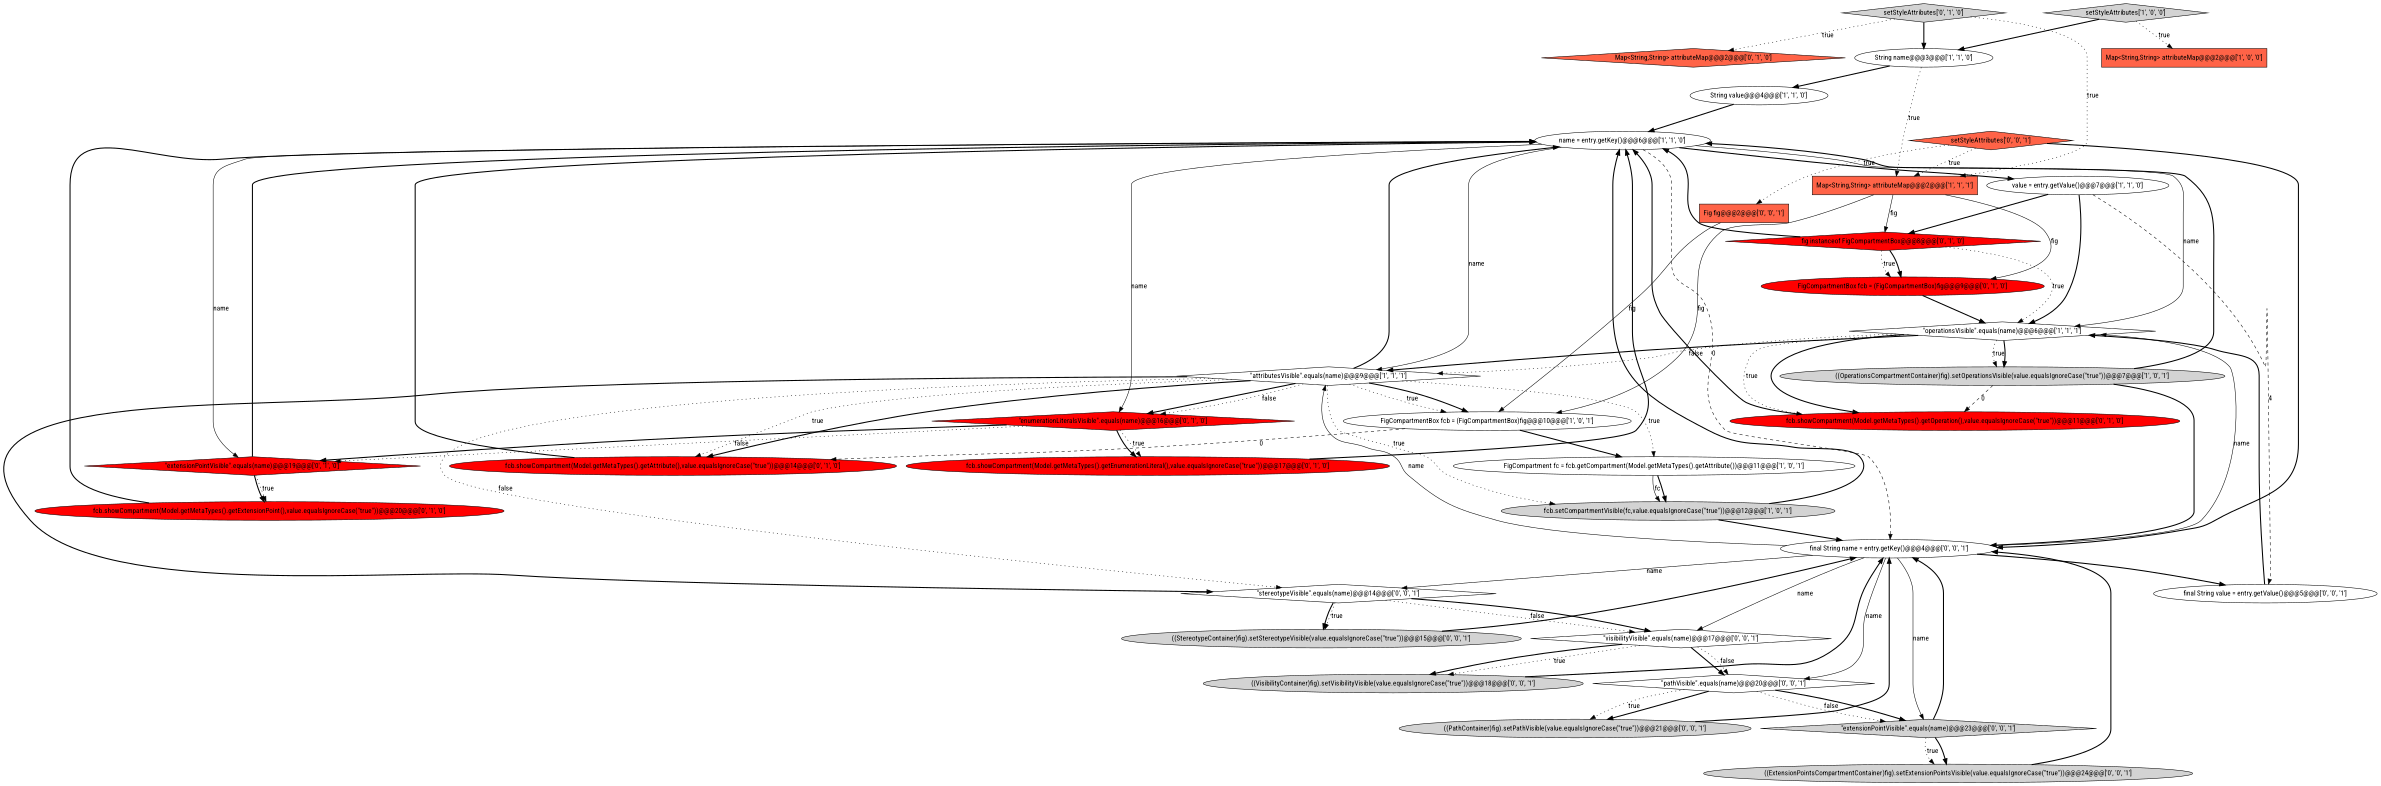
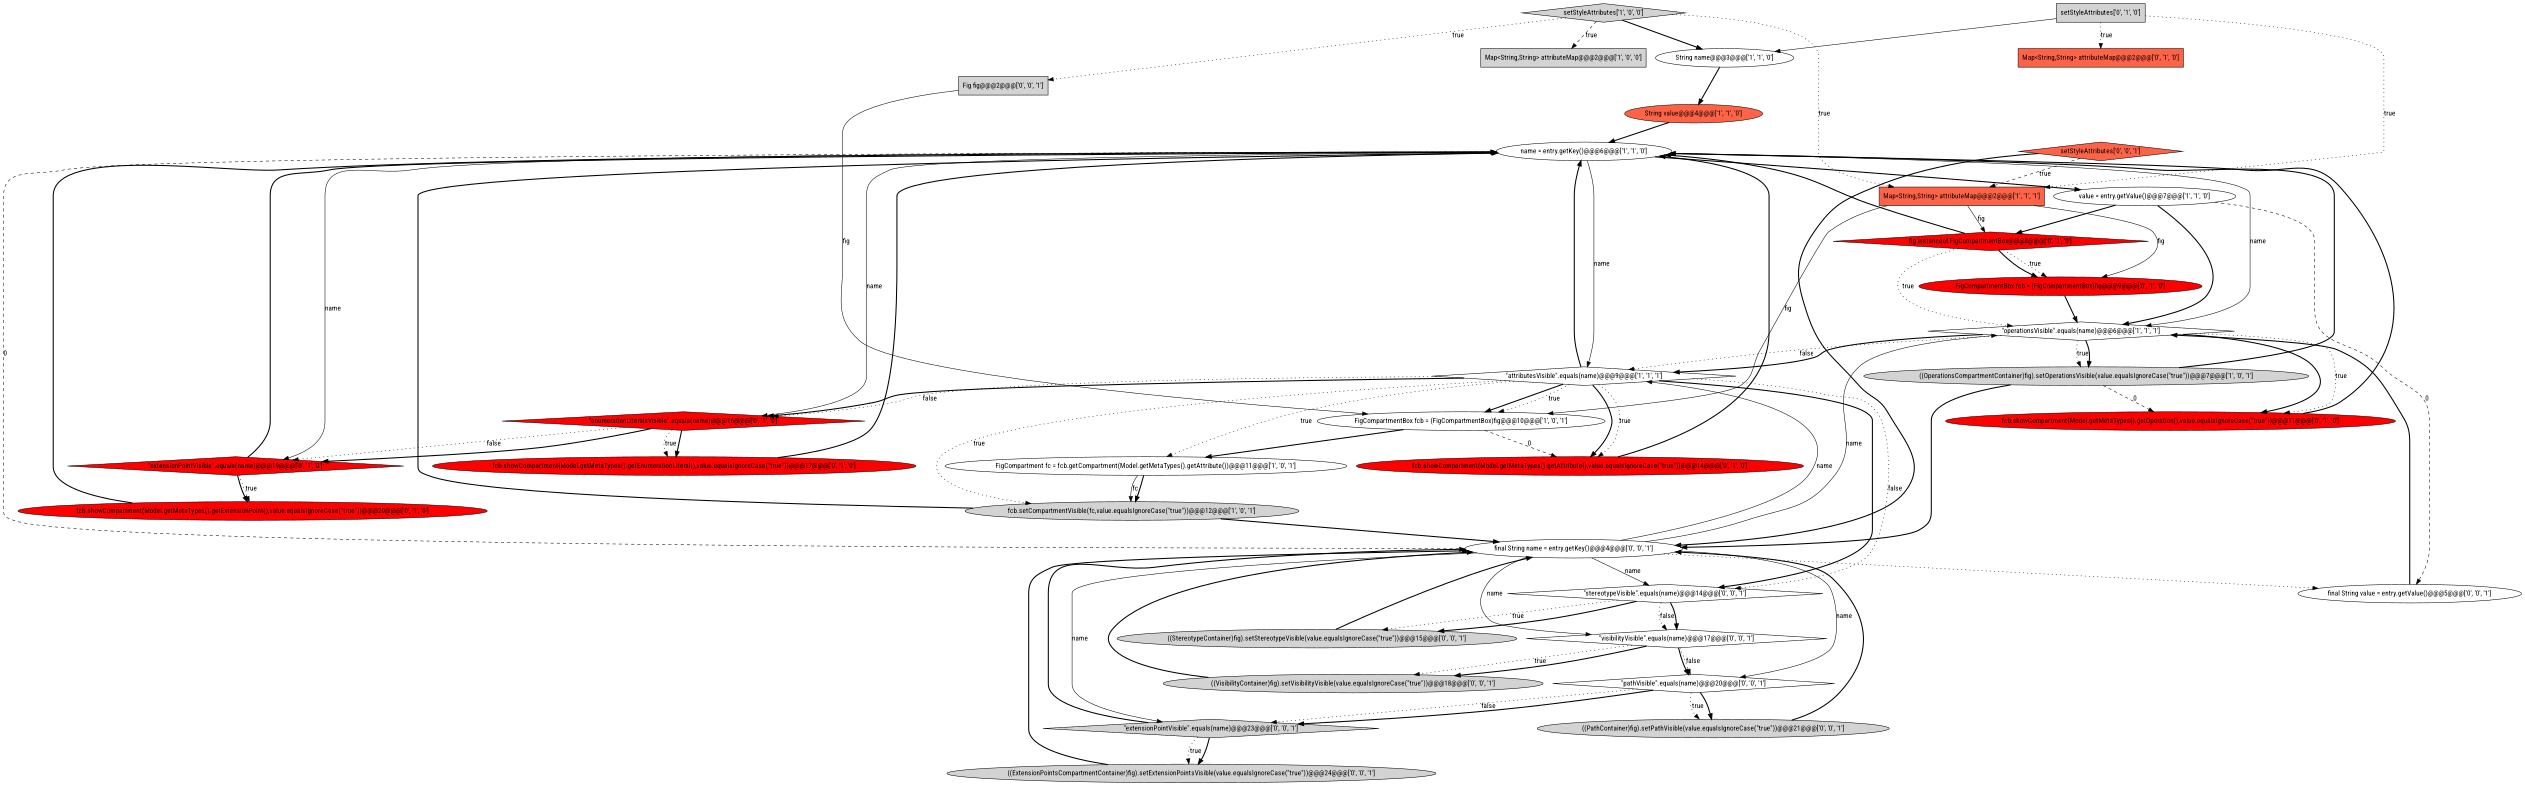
(1924, 13) -> (2101, 13)
(1924, 33) -> (1918, 35)
(2152, 33) -> (1586, 33)
(1693, 58) -> (2101, 58)
(2184, 58) -> (1563, 58)
(1759, 96) -> (1694, 114)
(1908, 119) -> (1819, 65)
(1871, 158) -> (1310, 49)
(1947, 161) -> (2038, 172)
(1744, 213) -> (1003, 86)
(1708, 393) -> (4, 337)
(2270, 399) -> (2427, 399)
(2099, 565) -> (1988, 571)
